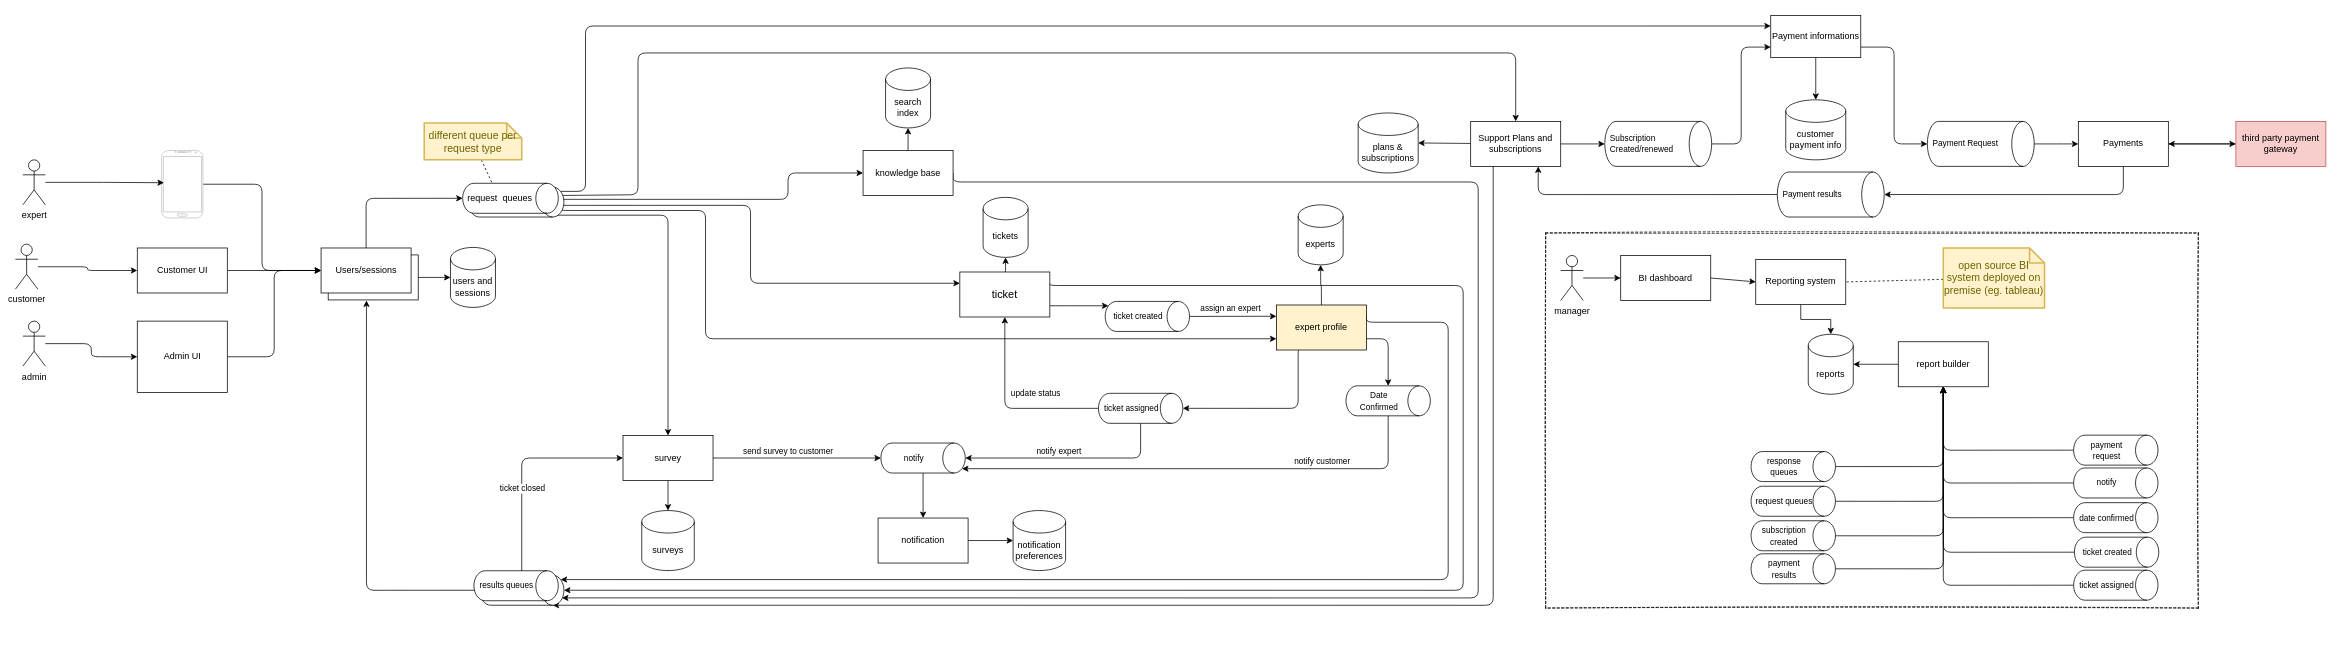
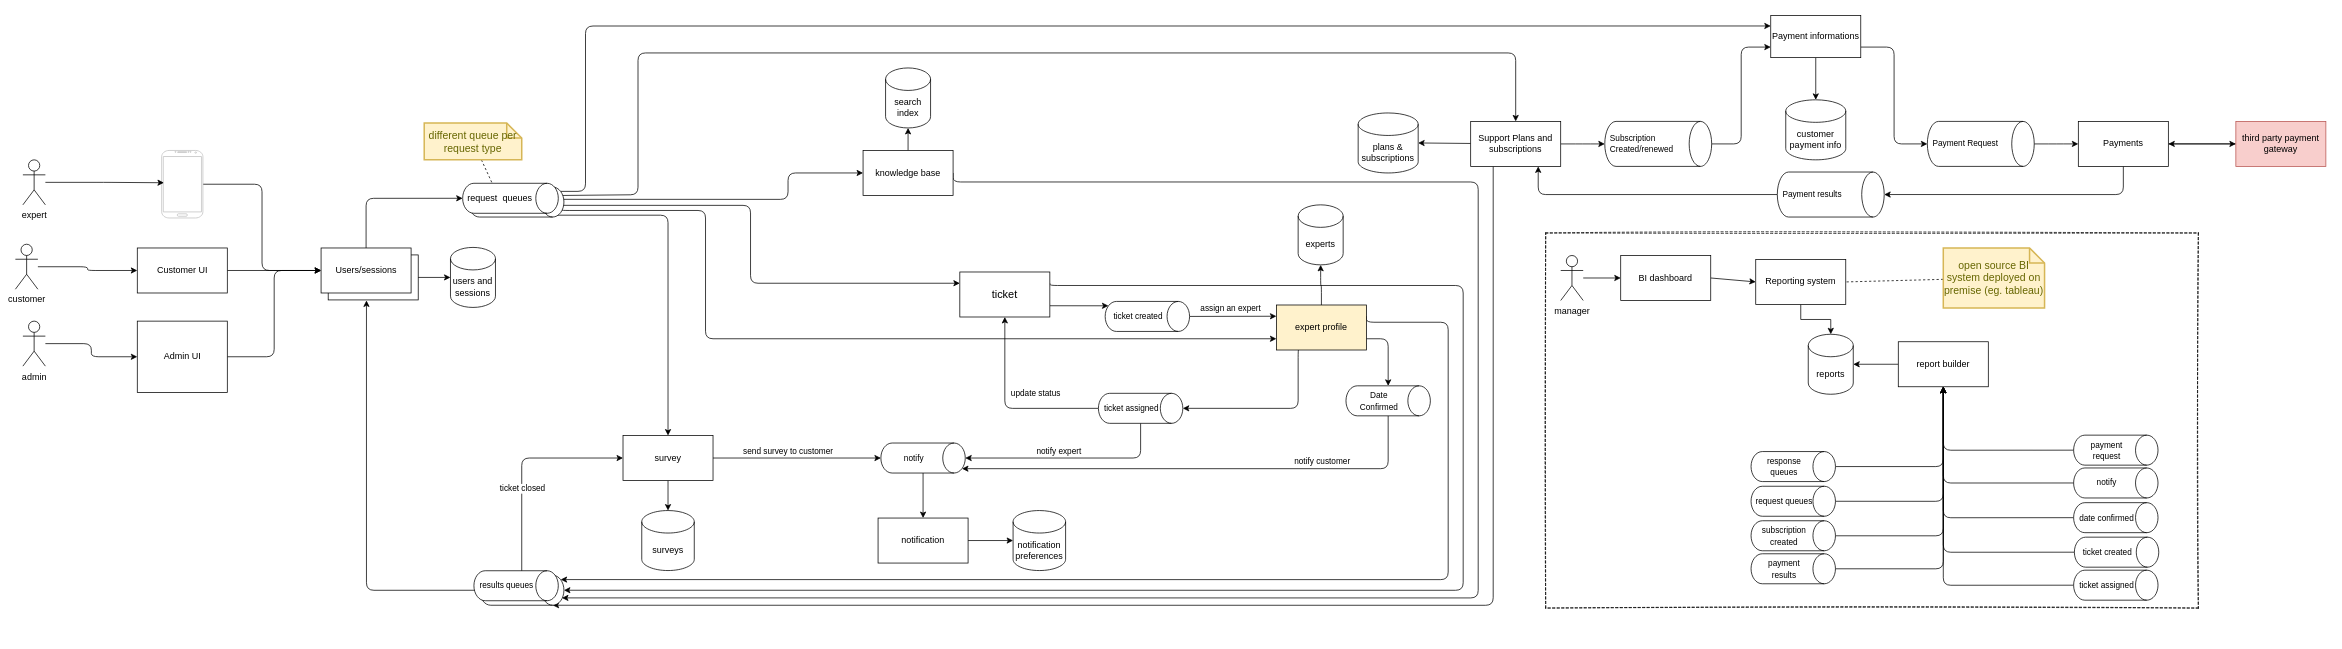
(1005, 227) -> none
(1005, 270) -> none
